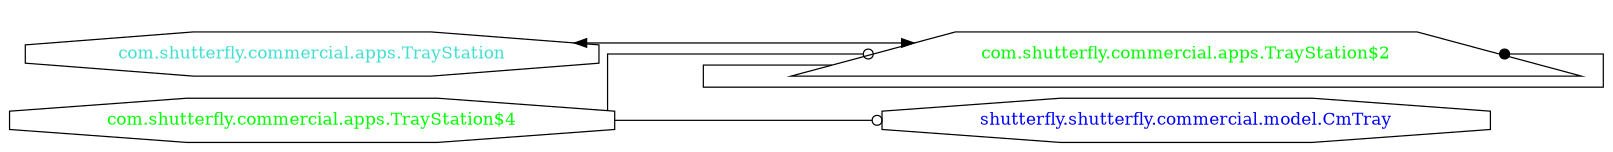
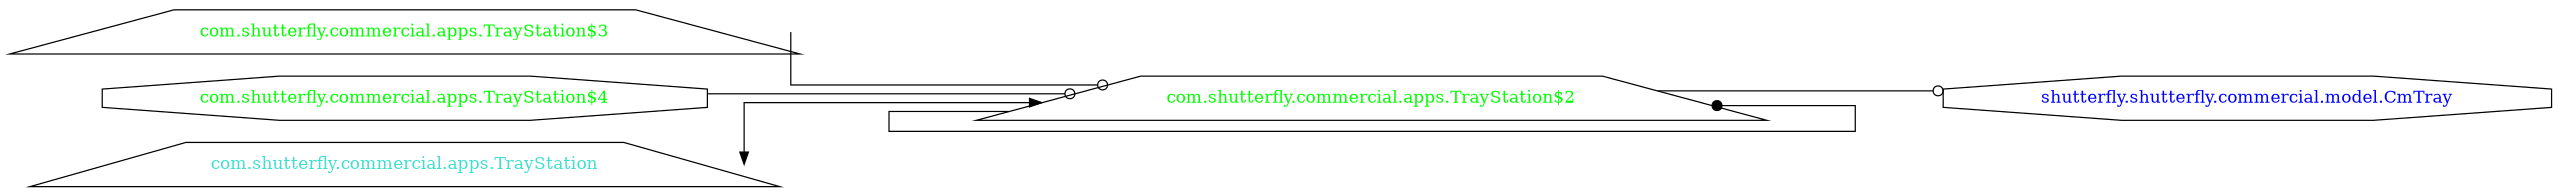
none -> (405, 32)
(312, 54) -> (405, 165)
(743, 120) -> (1795, 91)
